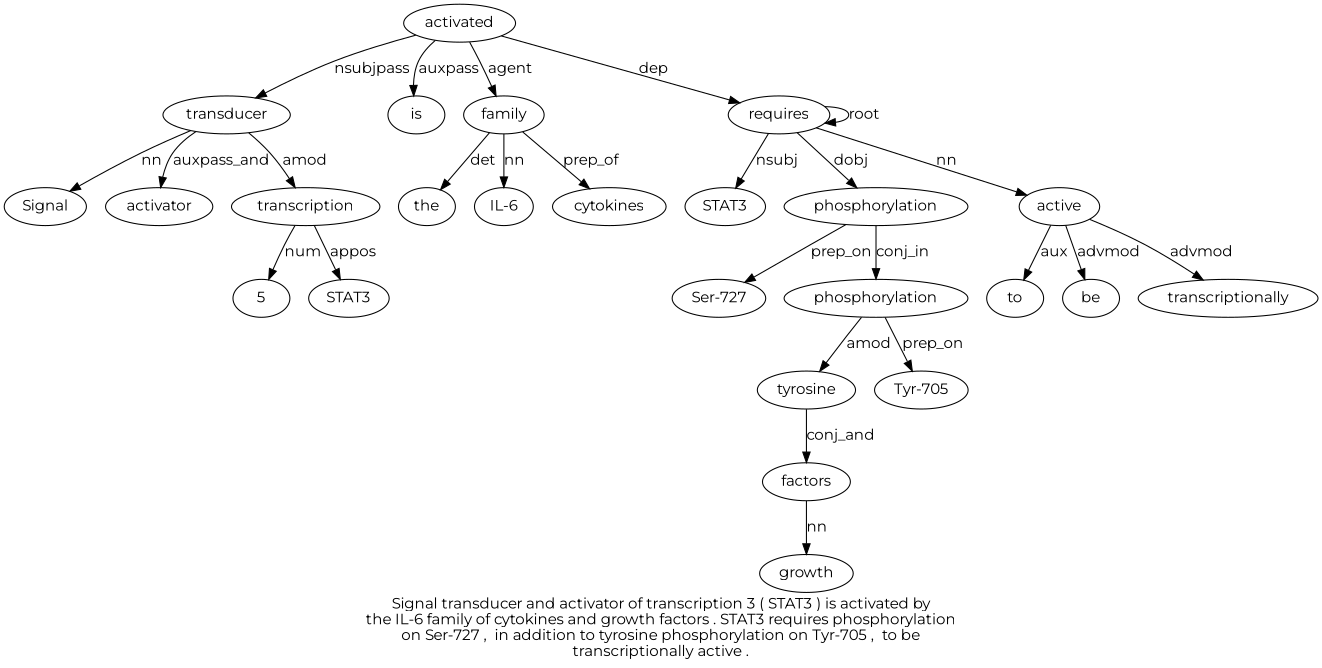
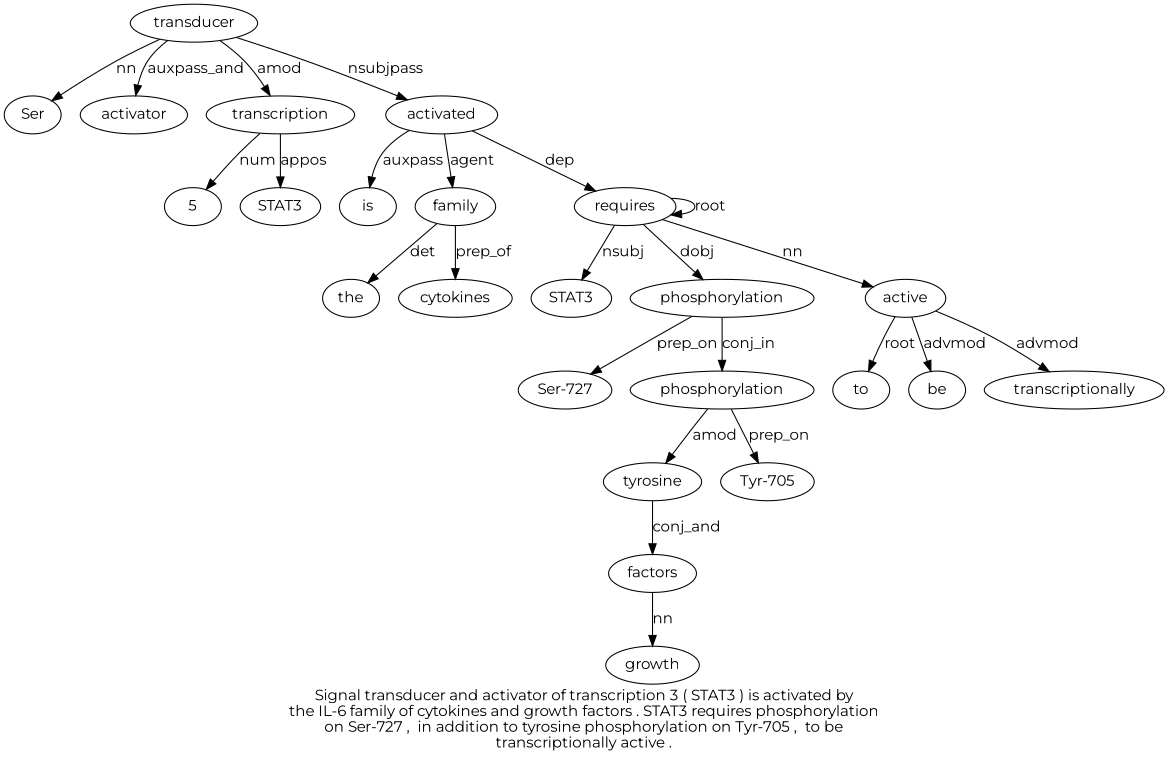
(339, 59) -> (317, 65)
(45, 207) -> (33, 115)
(504, 207) -> none
(1054, 252) -> (900, 344)
